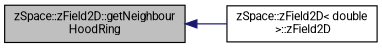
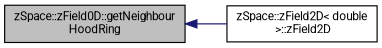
(95, 24) -> (95, 24)
